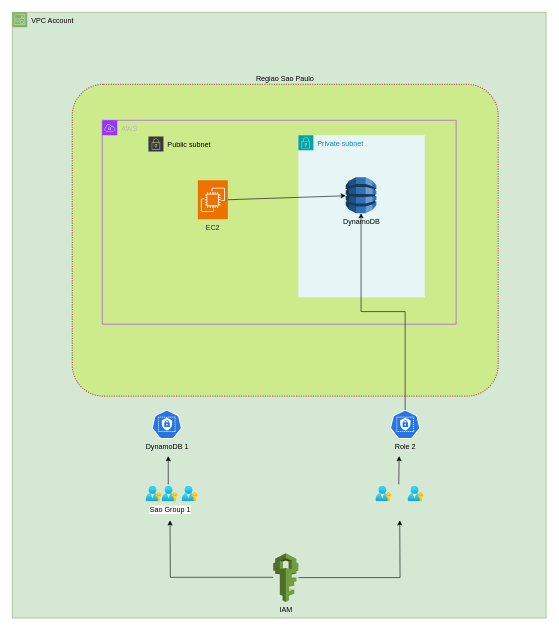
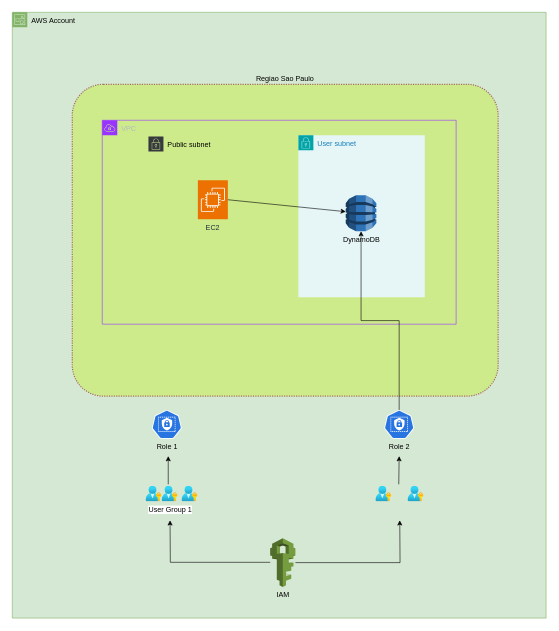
(53, 21) -> (53, 21)
(128, 129) -> (128, 129)
(344, 144) -> (339, 144)
(361, 195) -> (361, 213)
(405, 425) -> (399, 425)
(167, 447) -> (167, 447)
(170, 510) -> (170, 510)
(286, 578) -> (283, 563)
